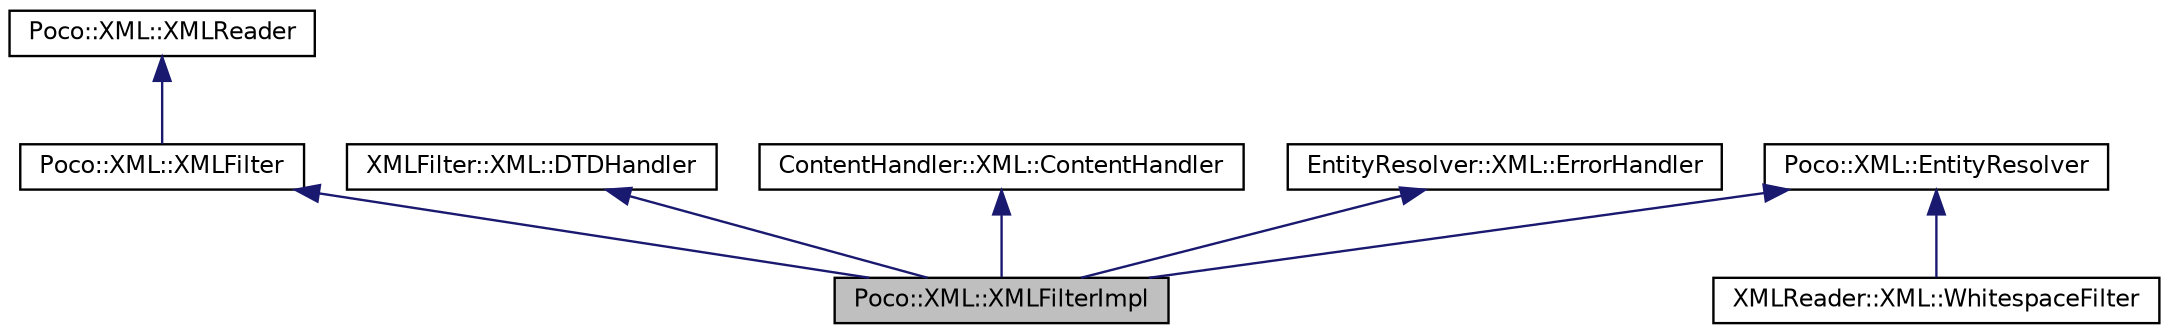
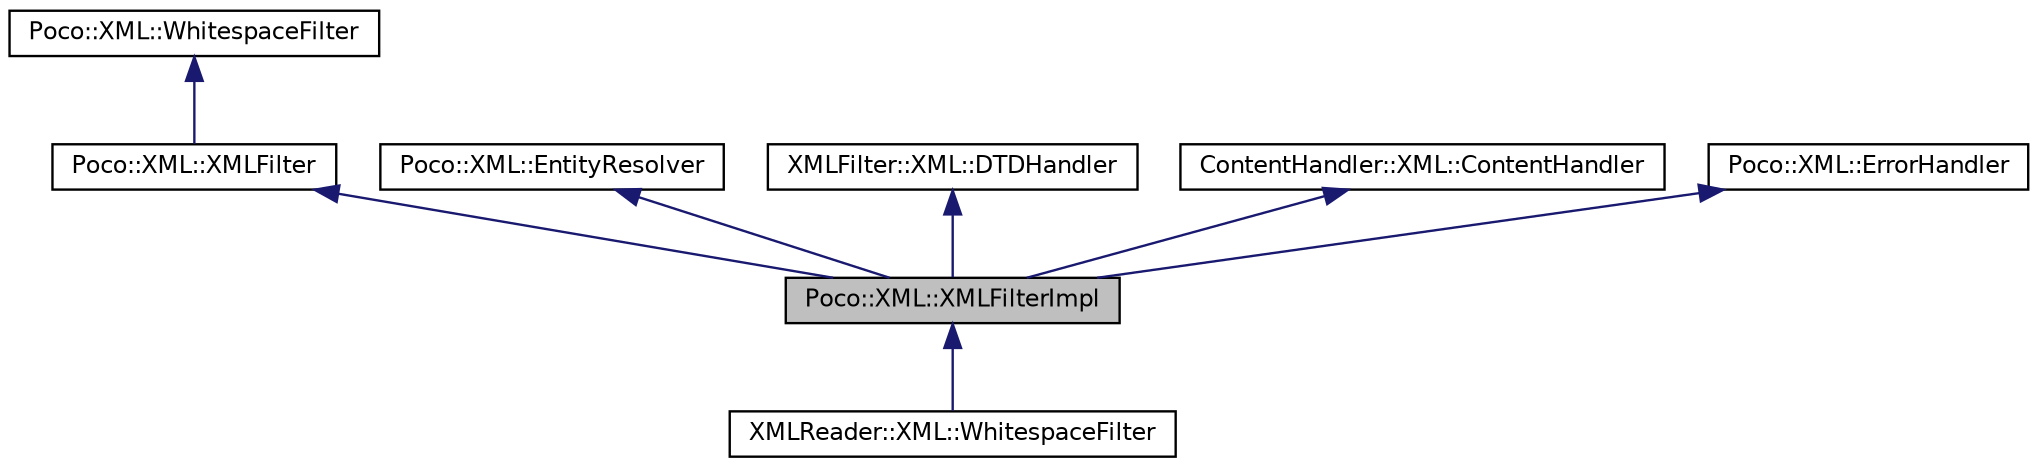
(162, 33) -> (194, 33)
(1505, 167) -> (1868, 167)
(1936, 246) -> (953, 380)
